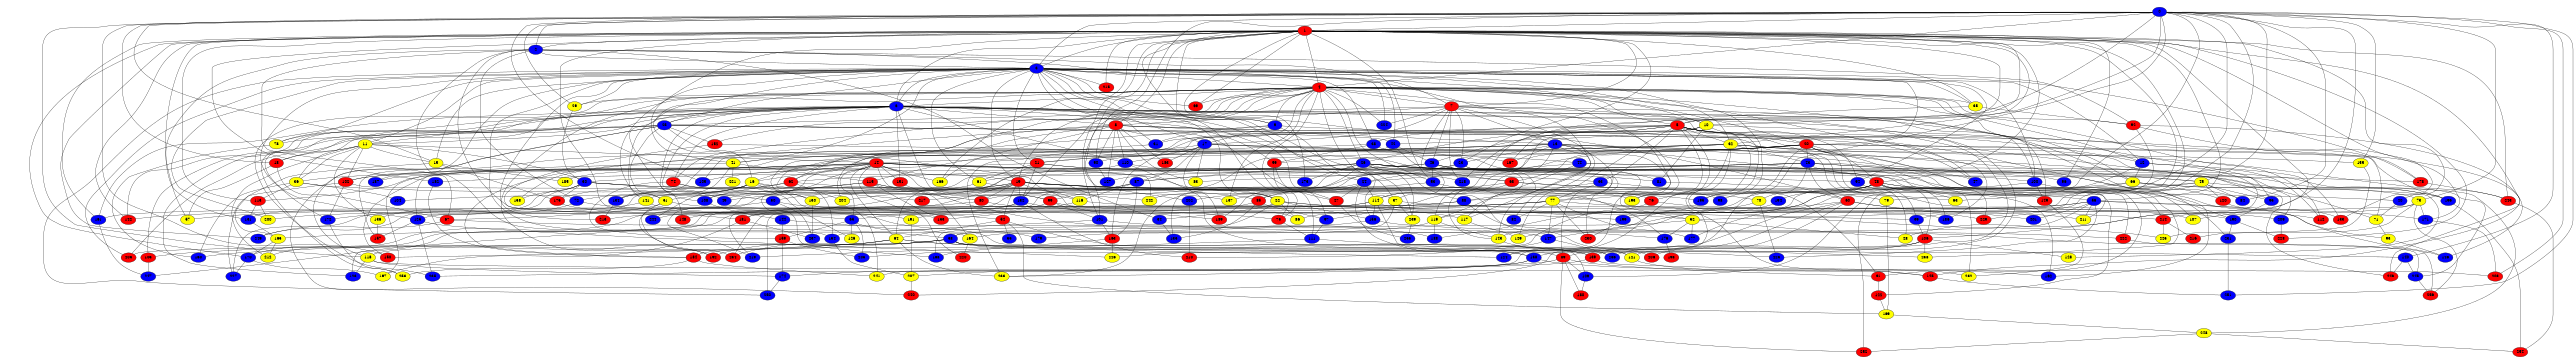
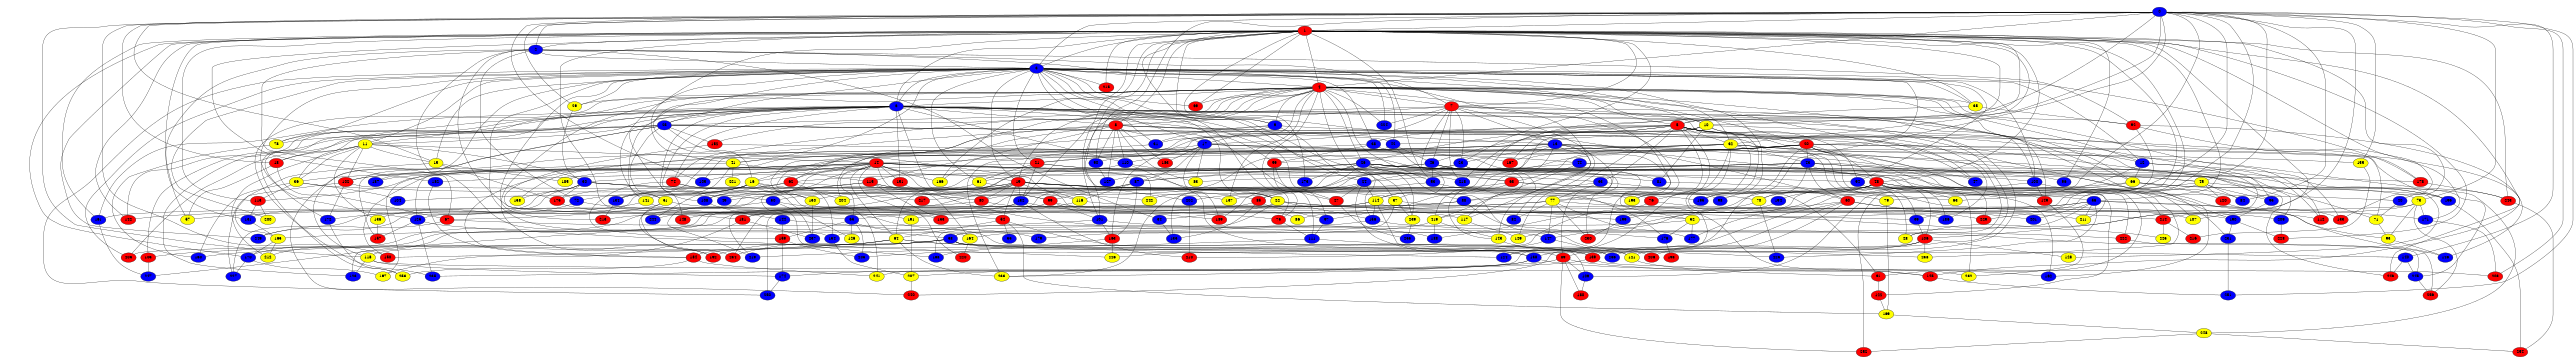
(1433, 189) -> none
(1812, 199) -> (1945, 187)
(910, 209) -> none
(1288, 210) -> none
(1435, 220) -> (1435, 220)
(1794, 229) -> (1923, 144)
(2302, 233) -> (2403, 220)
